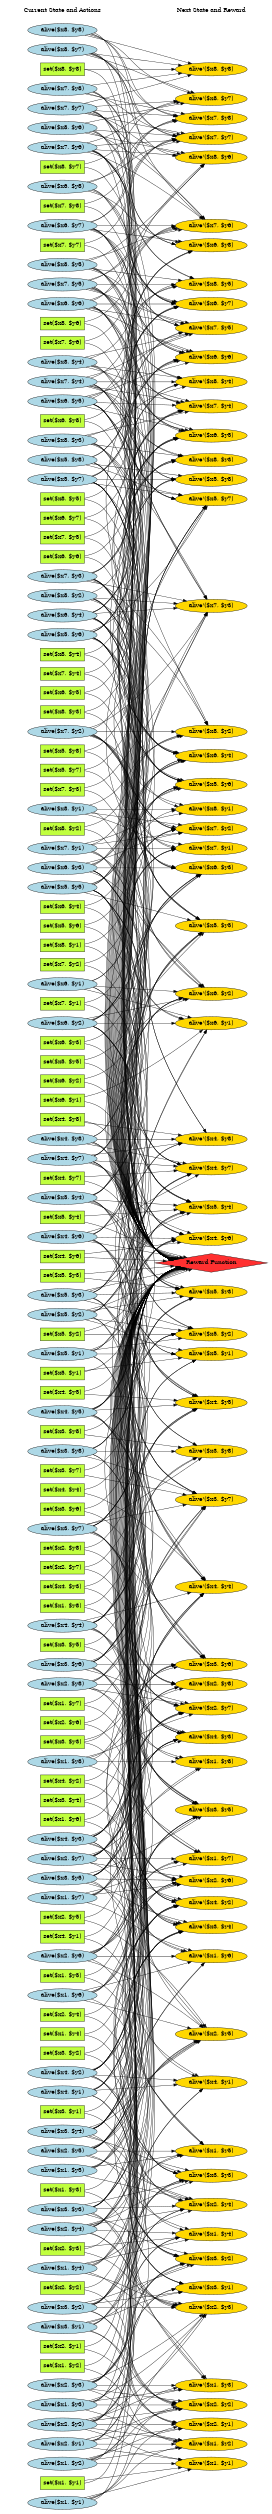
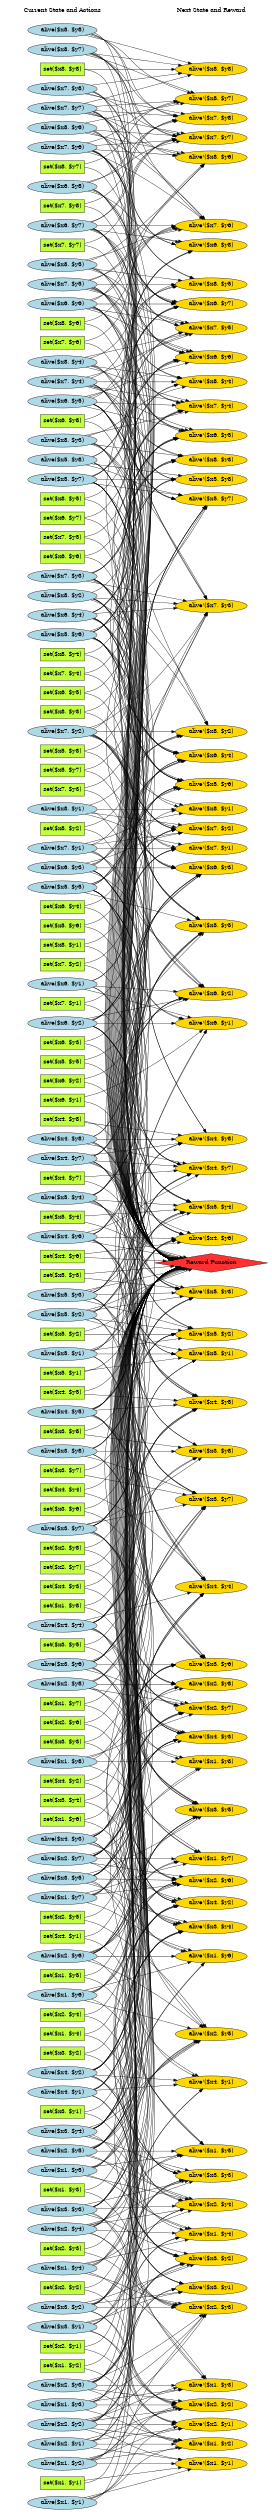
(128, 385) -> (128, 347)
(120, 1719) -> (128, 1807)
(130, 2242) -> (137, 2203)
